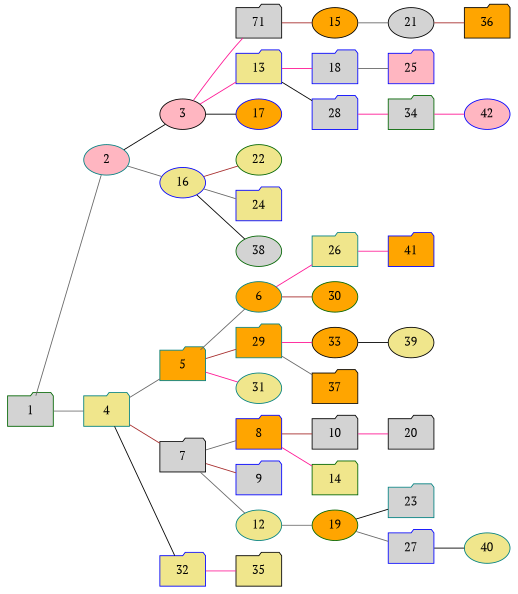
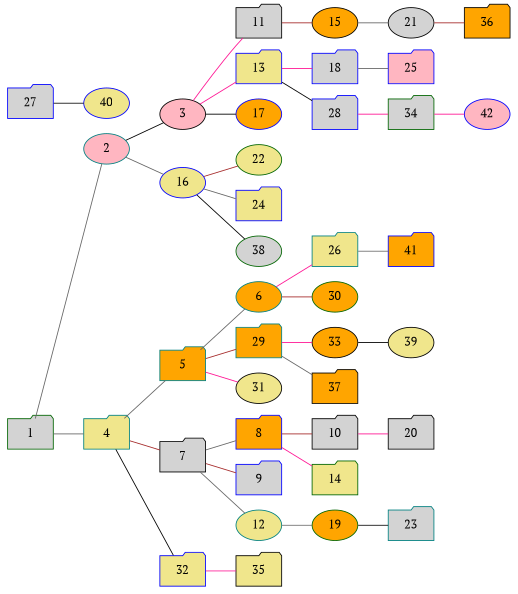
(259, 23) -> (259, 23)
(373, 251) -> (373, 251)
(259, 388) -> (259, 388)
(372, 536) -> none
(487, 548) -> (107, 103)
